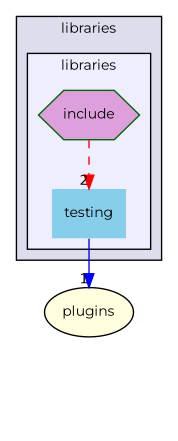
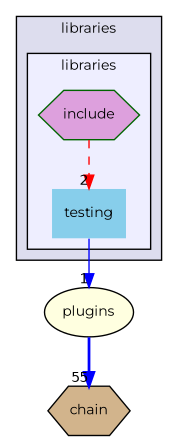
none -> (89, 411)
